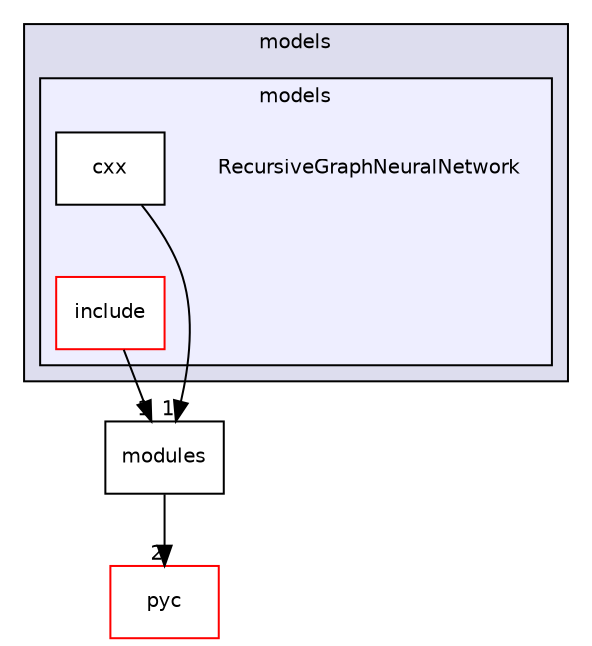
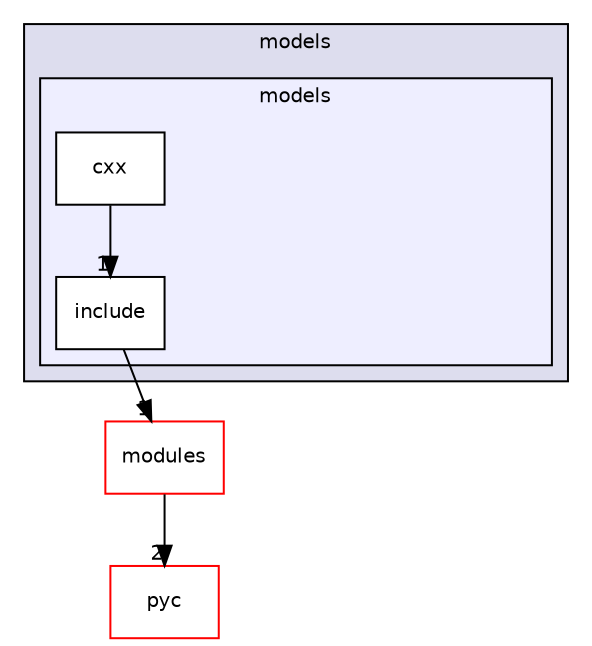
(369, 169) -> none
(187, 298) -> (110, 231)
(110, 313) -> (110, 313)
(165, 458) -> (165, 458)
